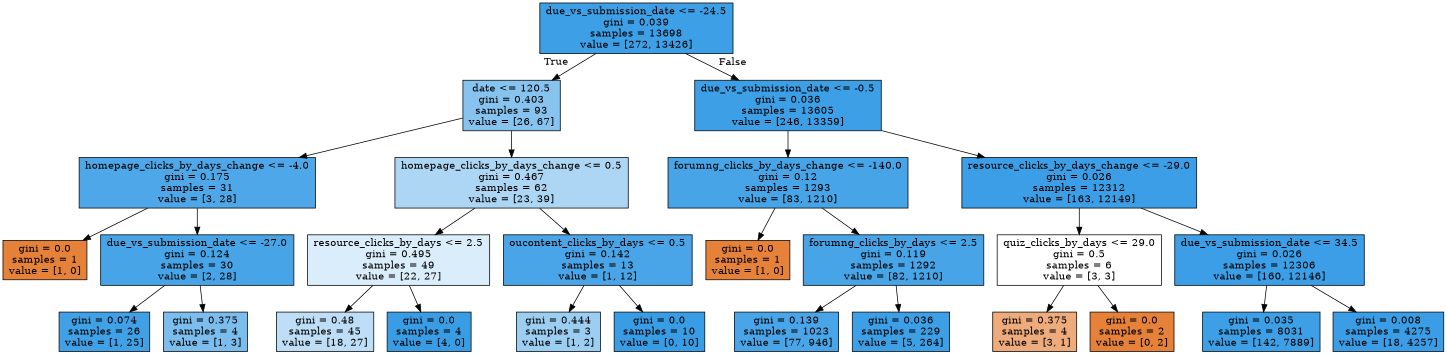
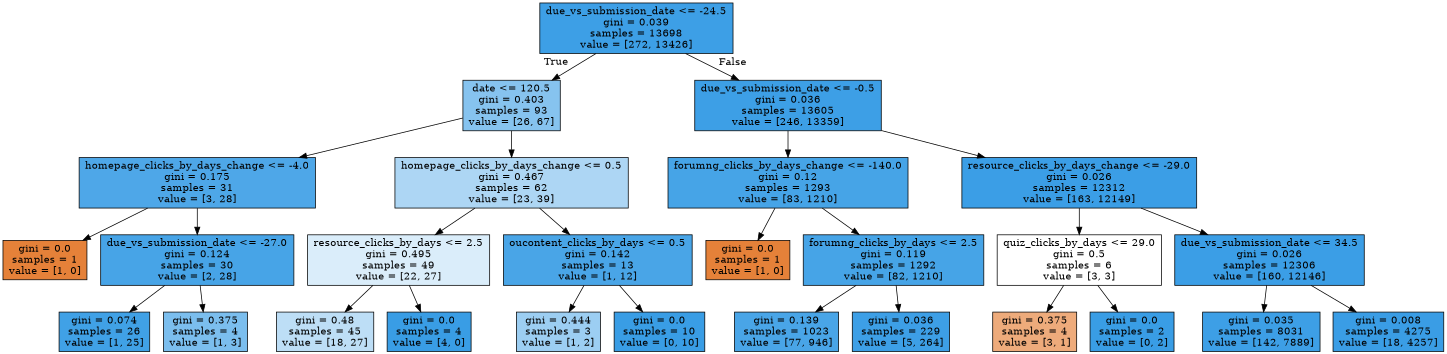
(1132, 332) -> (1132, 332)
